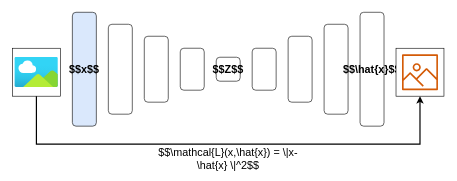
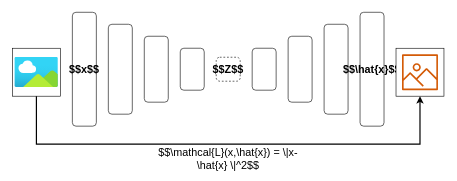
(84, 69) -> (84, 69)
(228, 69) -> (228, 69)
